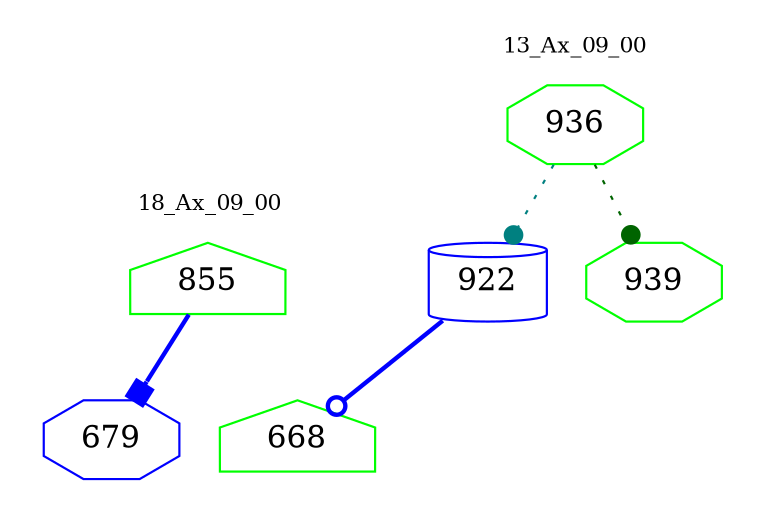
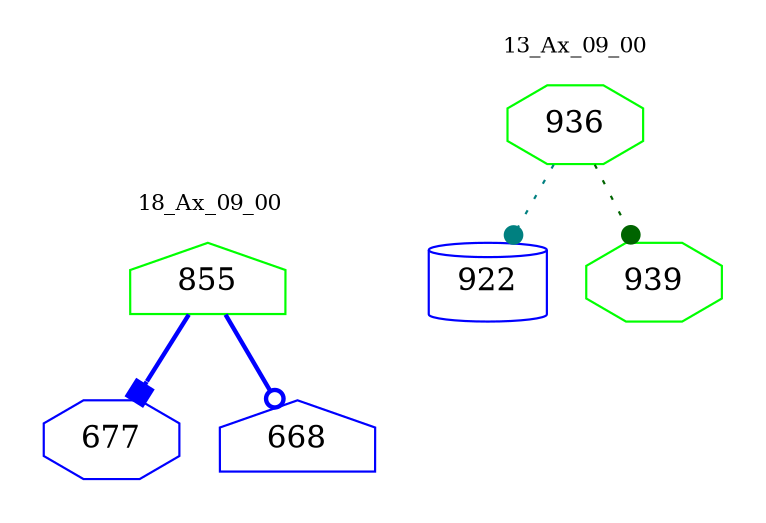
(378, 372) -> (248, 353)
(112, 440) -> (112, 440)
(298, 440) -> (298, 440)
